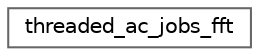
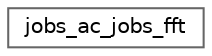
(130, 28) -> (106, 28)
